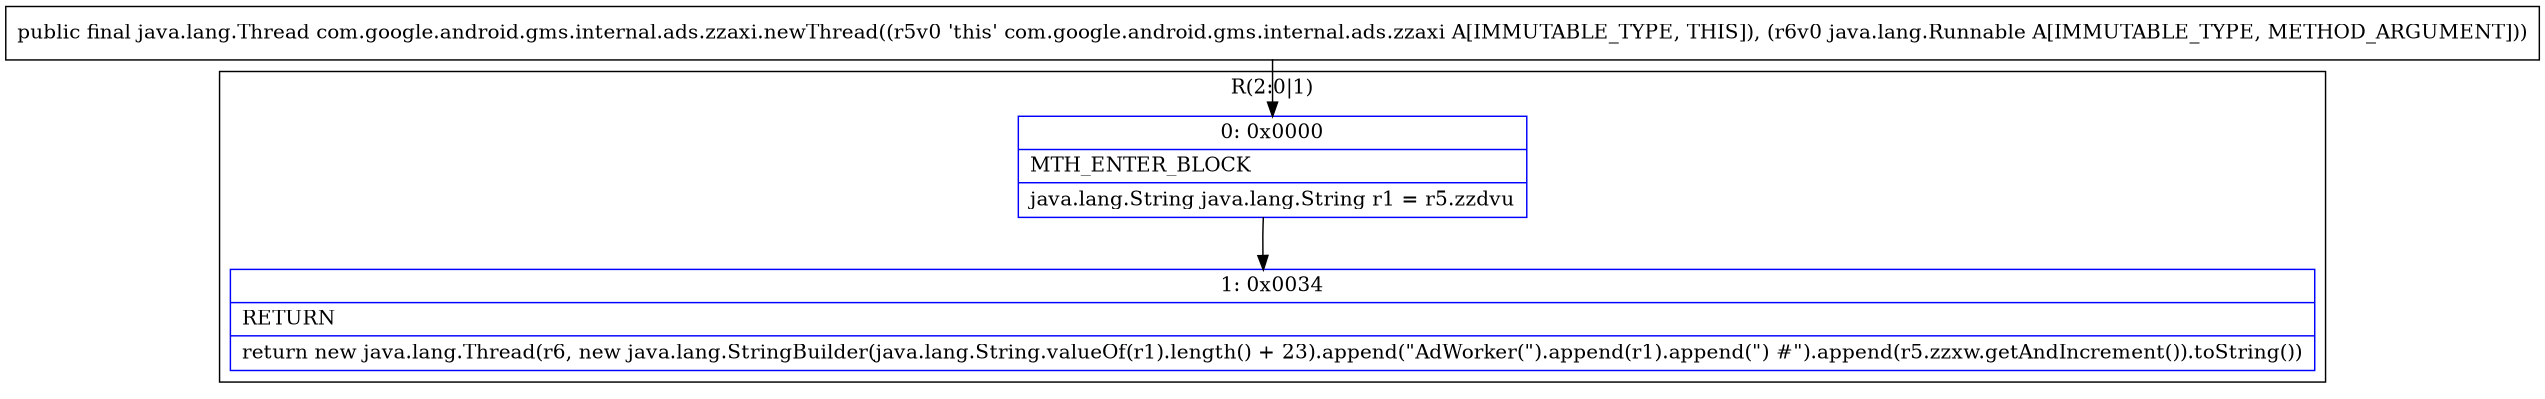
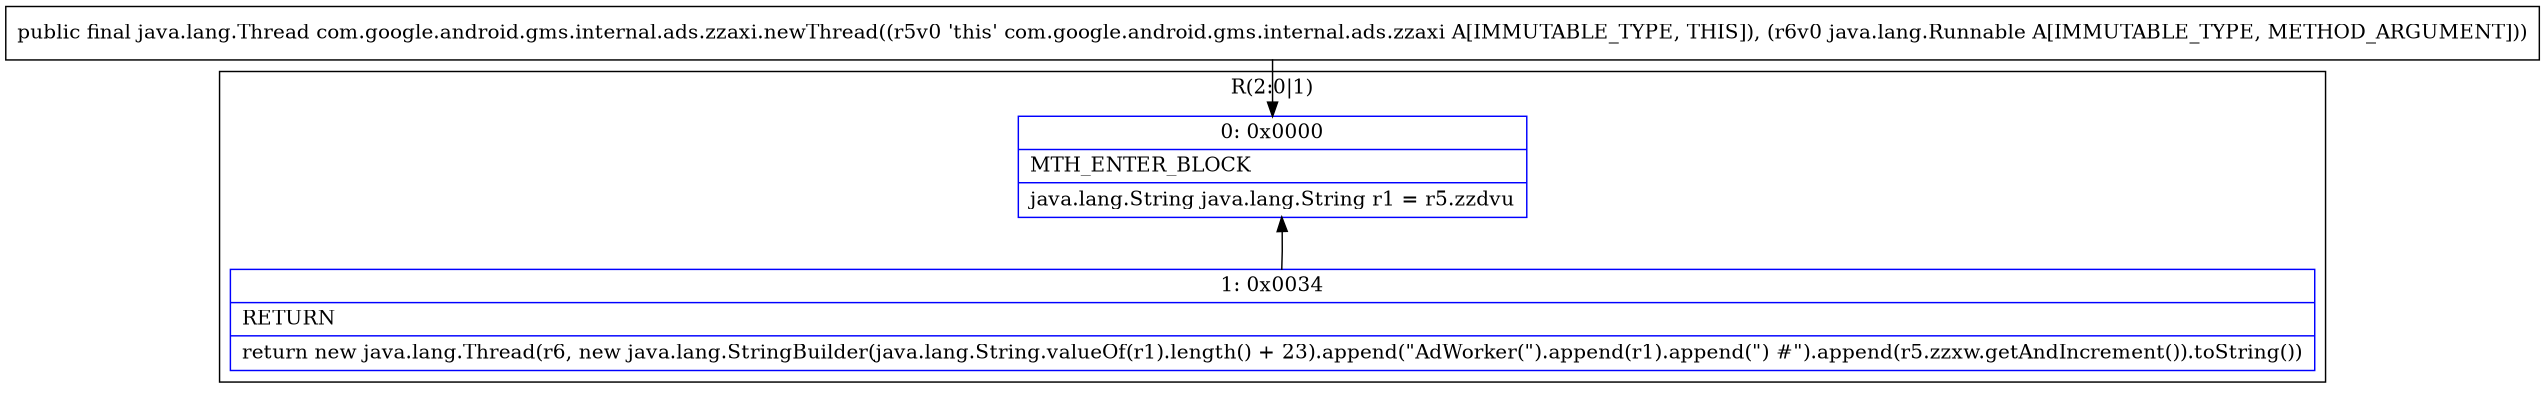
(1263, 236) -> (1282, 251)
